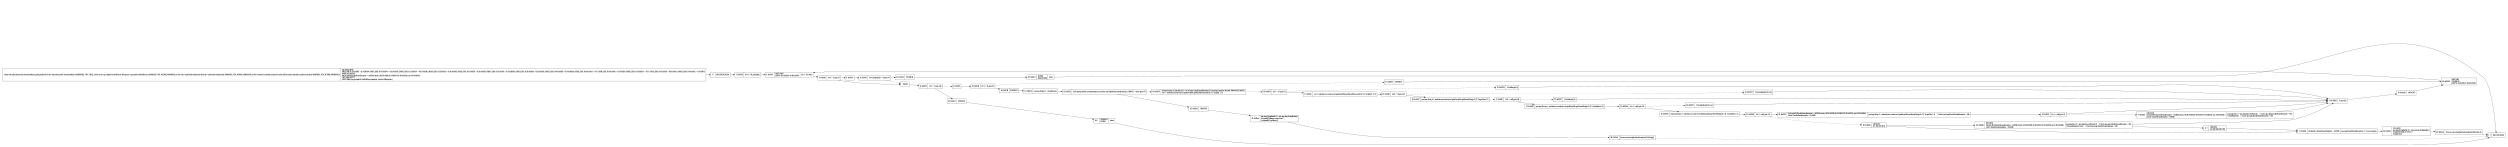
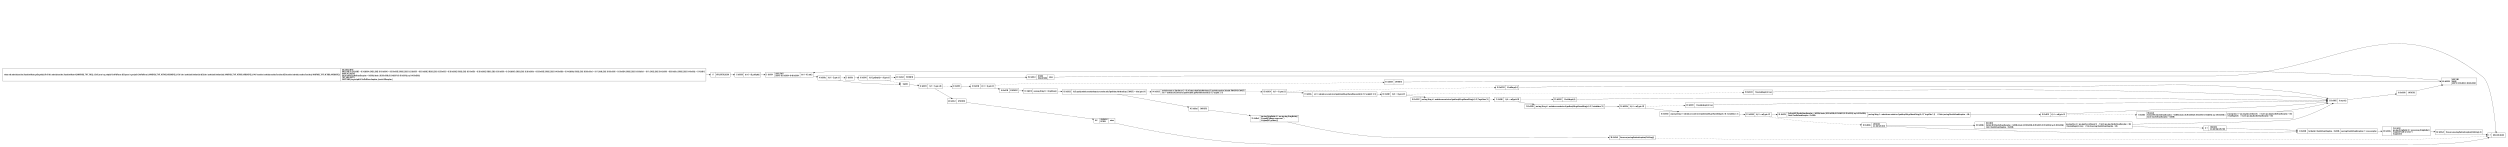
(2456, 81) -> (2454, 81)
